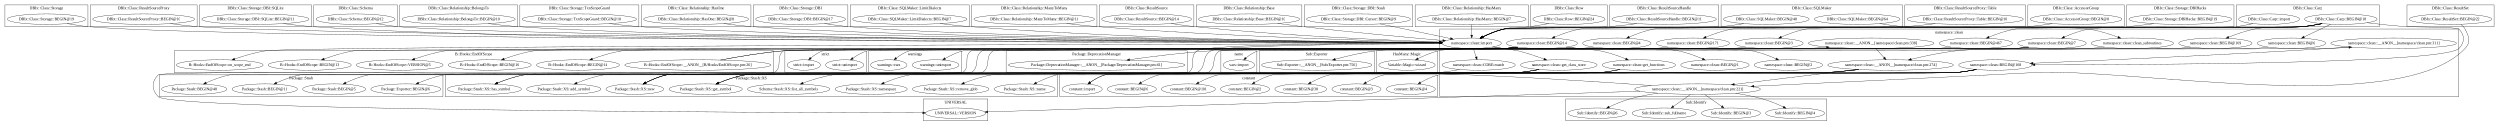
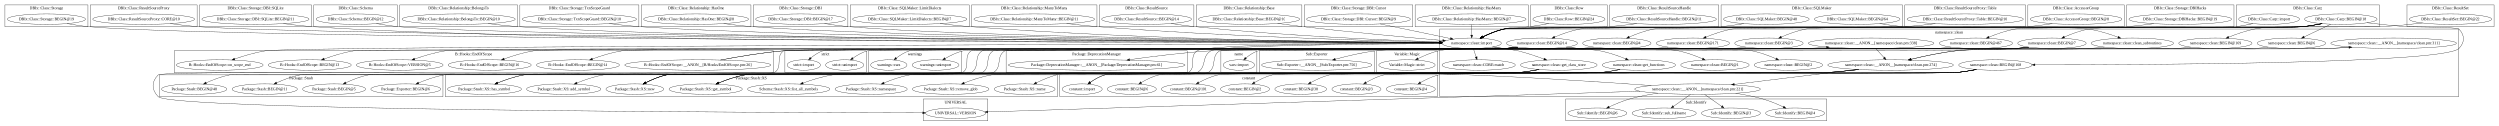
(1358, 8) -> (1358, 8)
(144, 19) -> (144, 19)
(1407, 54) -> (1407, 54)
(2192, 56) -> (2131, 49)
(1407, 65) -> (1407, 65)
(939, 73) -> (1216, 50)
(2127, 76) -> (1952, 27)
